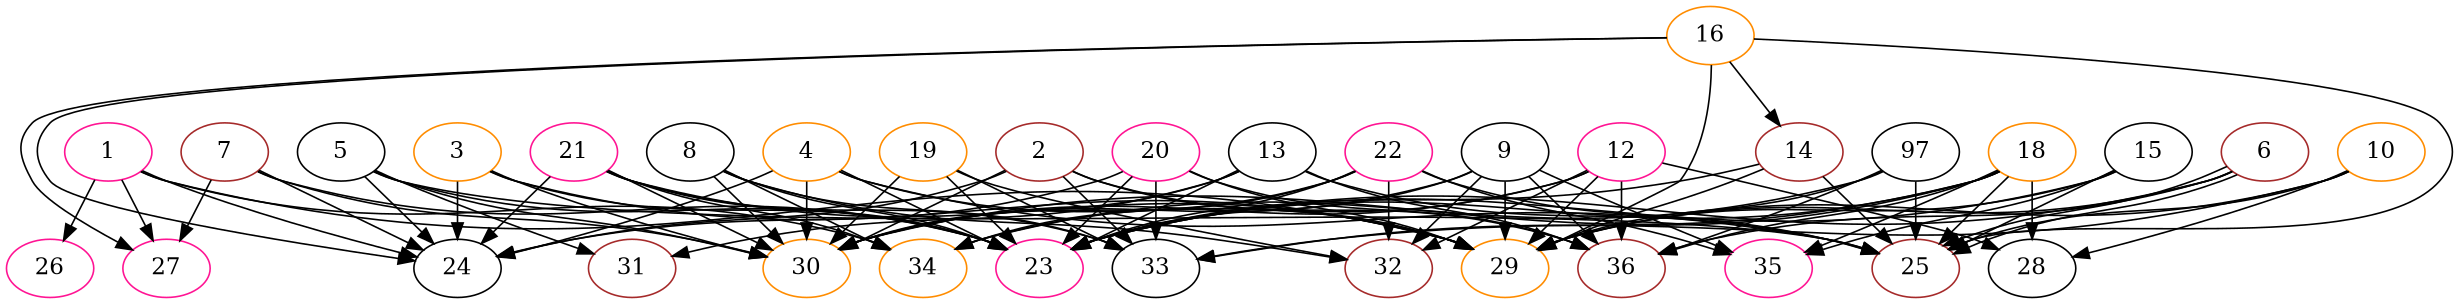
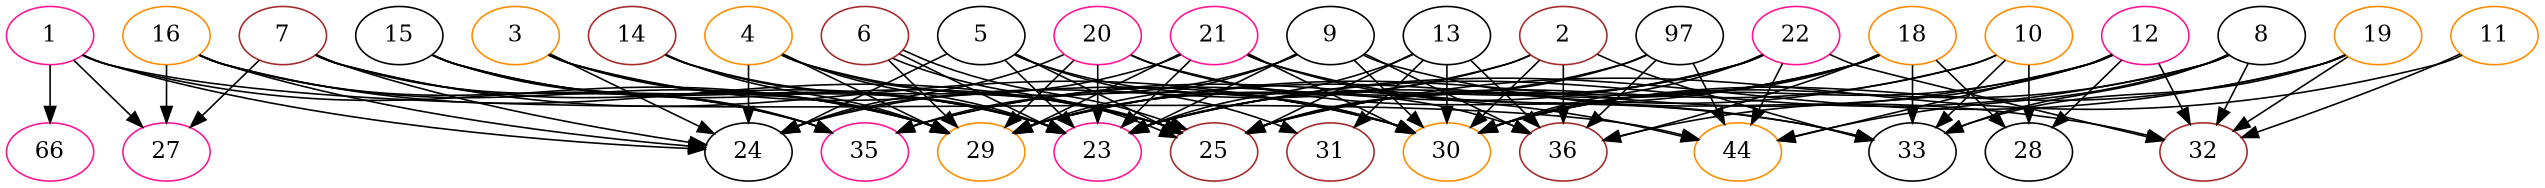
none -> (2495, 36)
(1750, 87) -> (507, 94)
none -> (565, 94)
(1955, 216) -> none
(50, 268) -> (50, 152)
(923, 268) -> (1738, 152)
